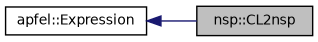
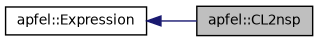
(255, 21) -> (255, 21)
